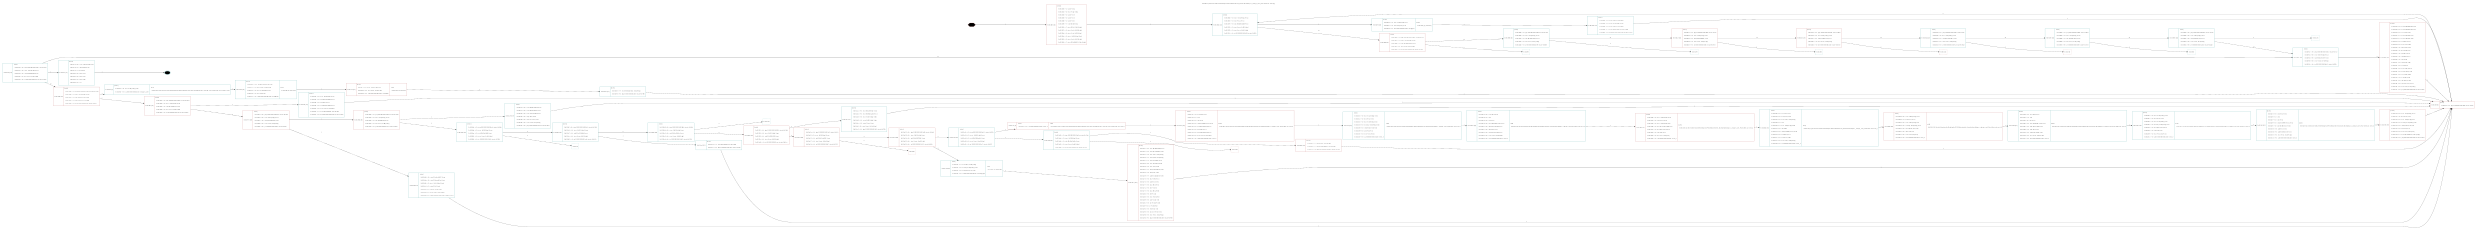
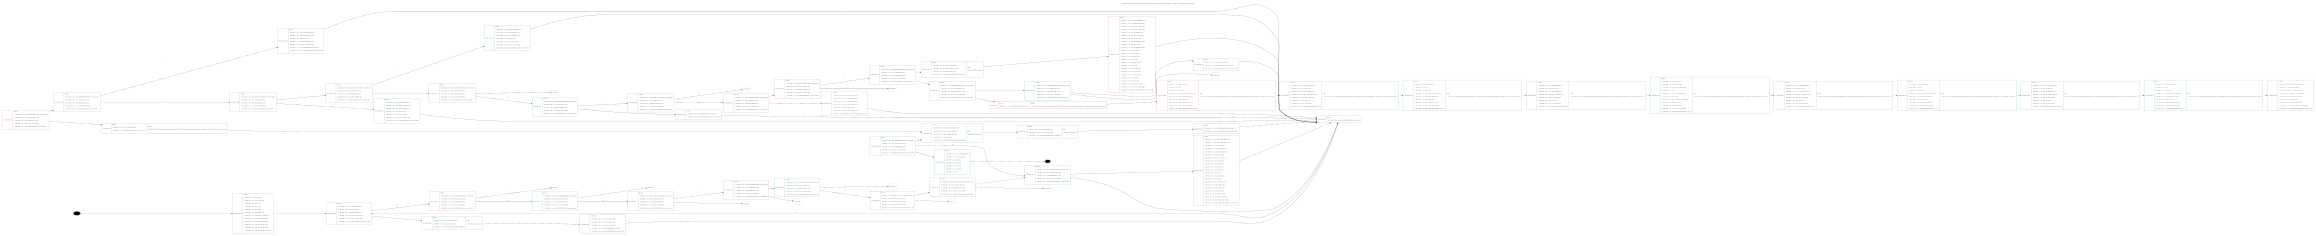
(50, 84) -> (918, 141)
(2434, 112) -> (1223, 211)
